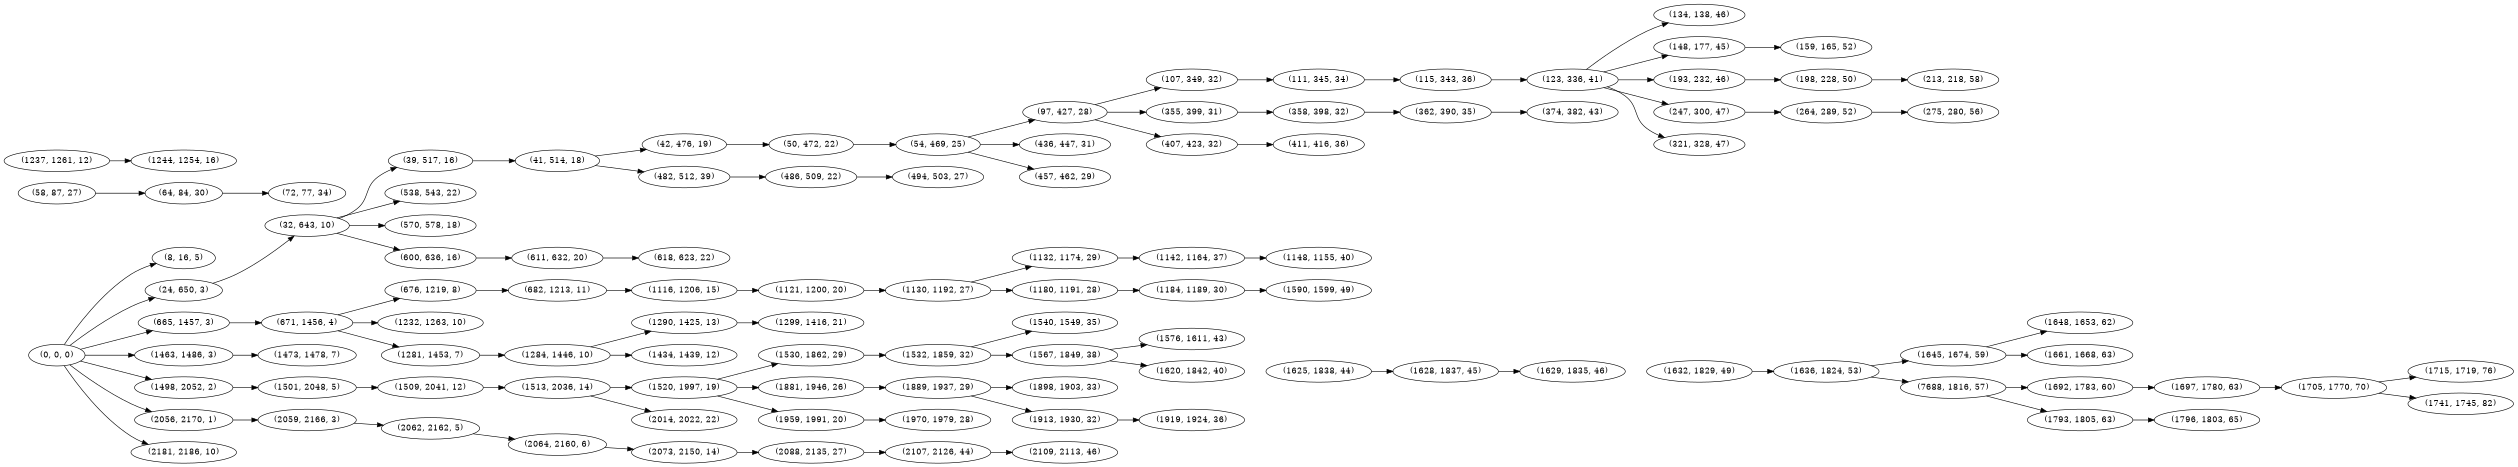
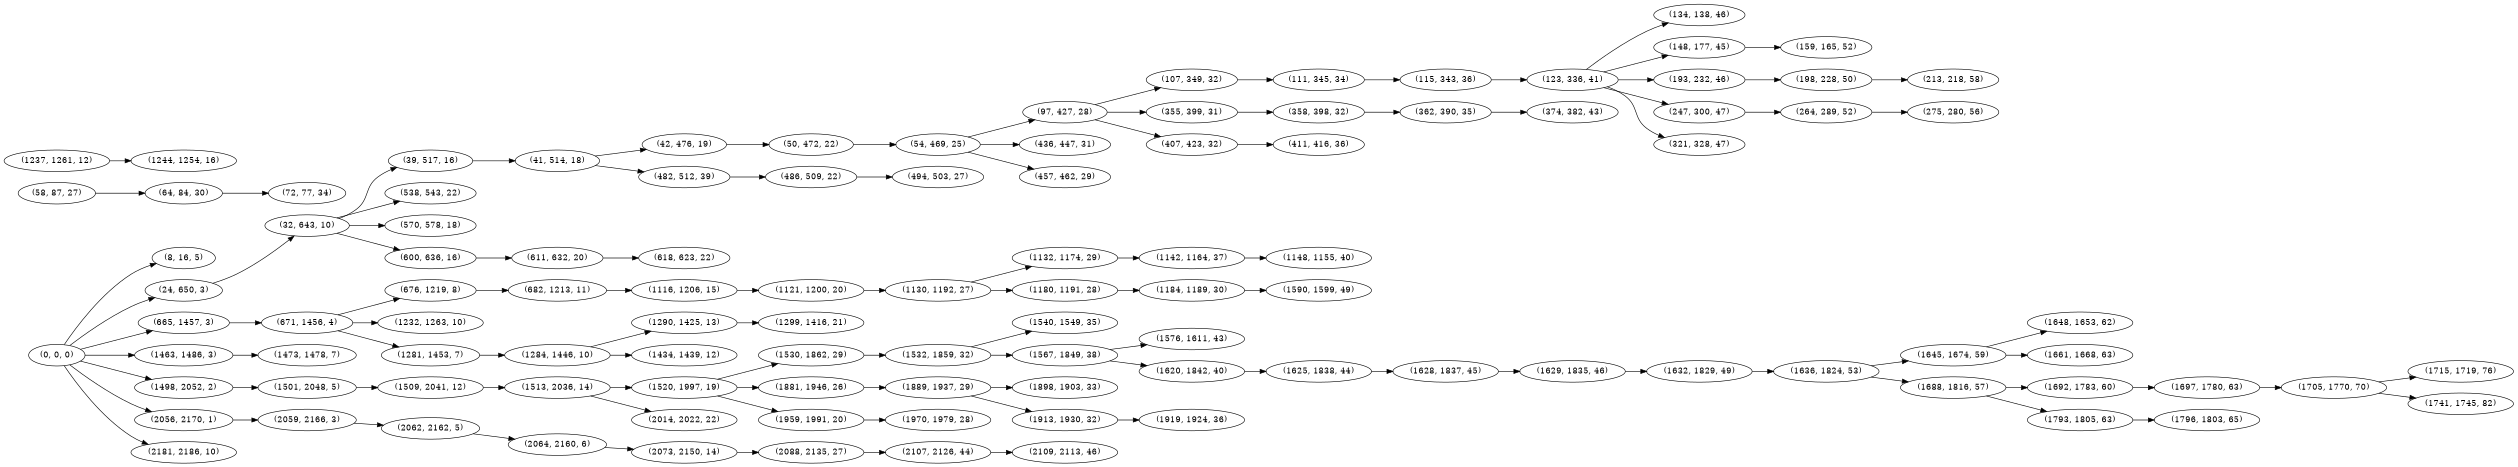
none -> (1252, 371)
none -> (1633, 371)
(1953, 388) -> (1953, 388)
